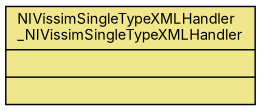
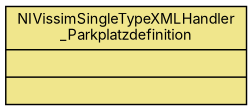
(130, 35) -> (126, 35)
